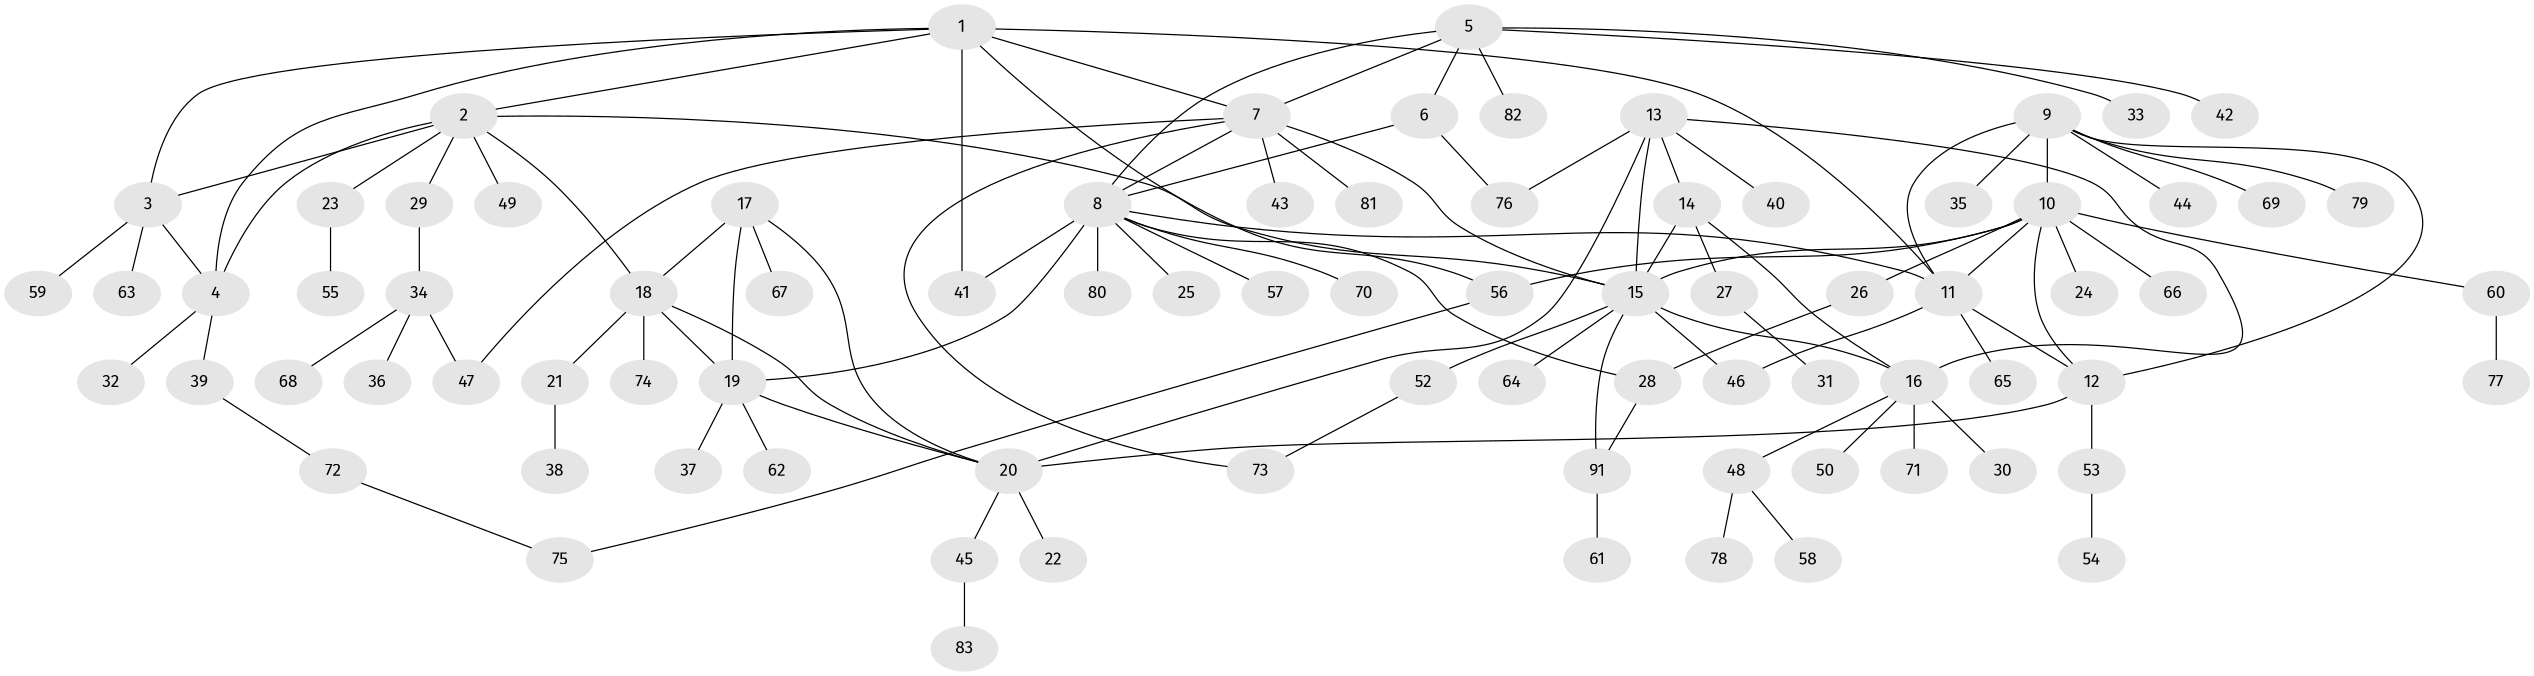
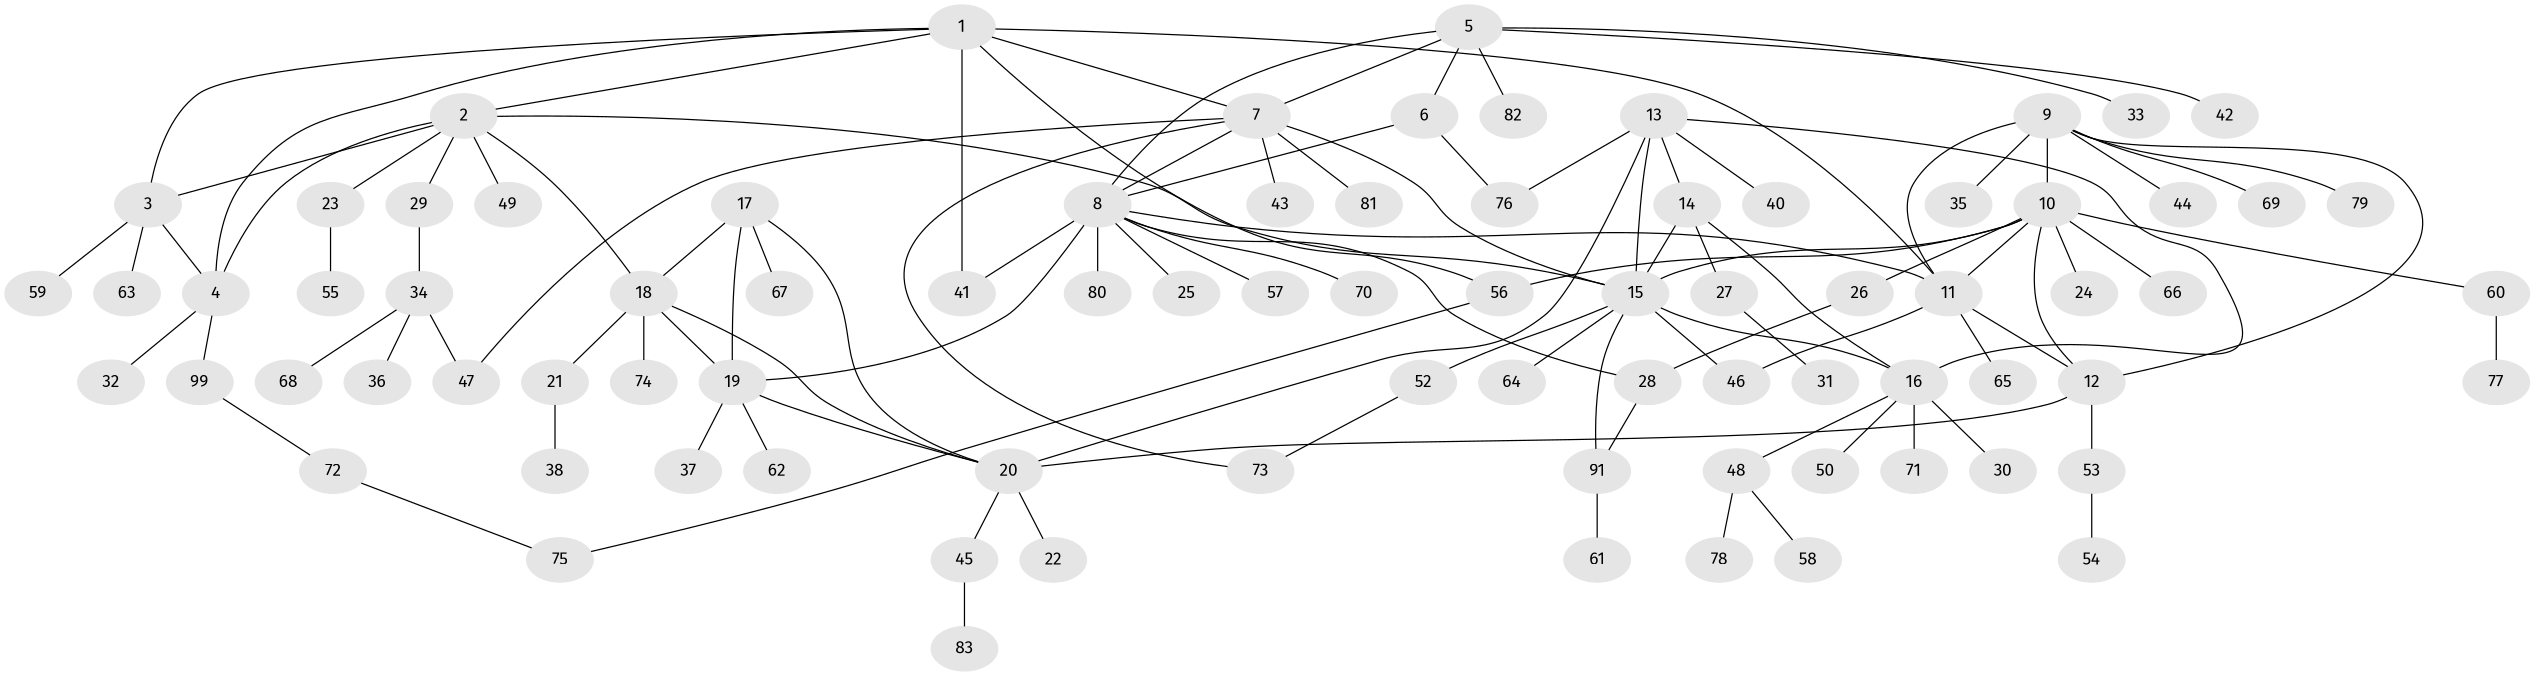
(200, 382) -> (200, 382)
